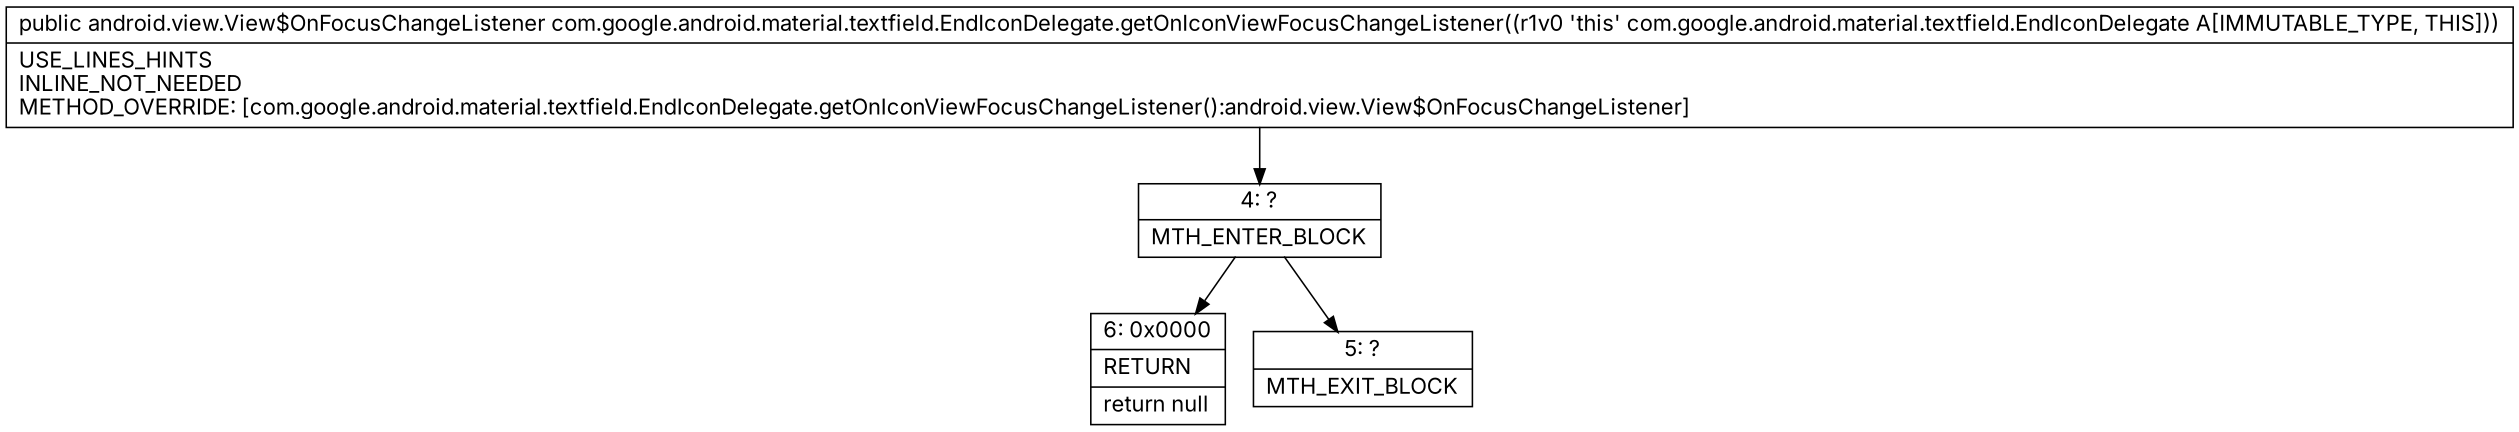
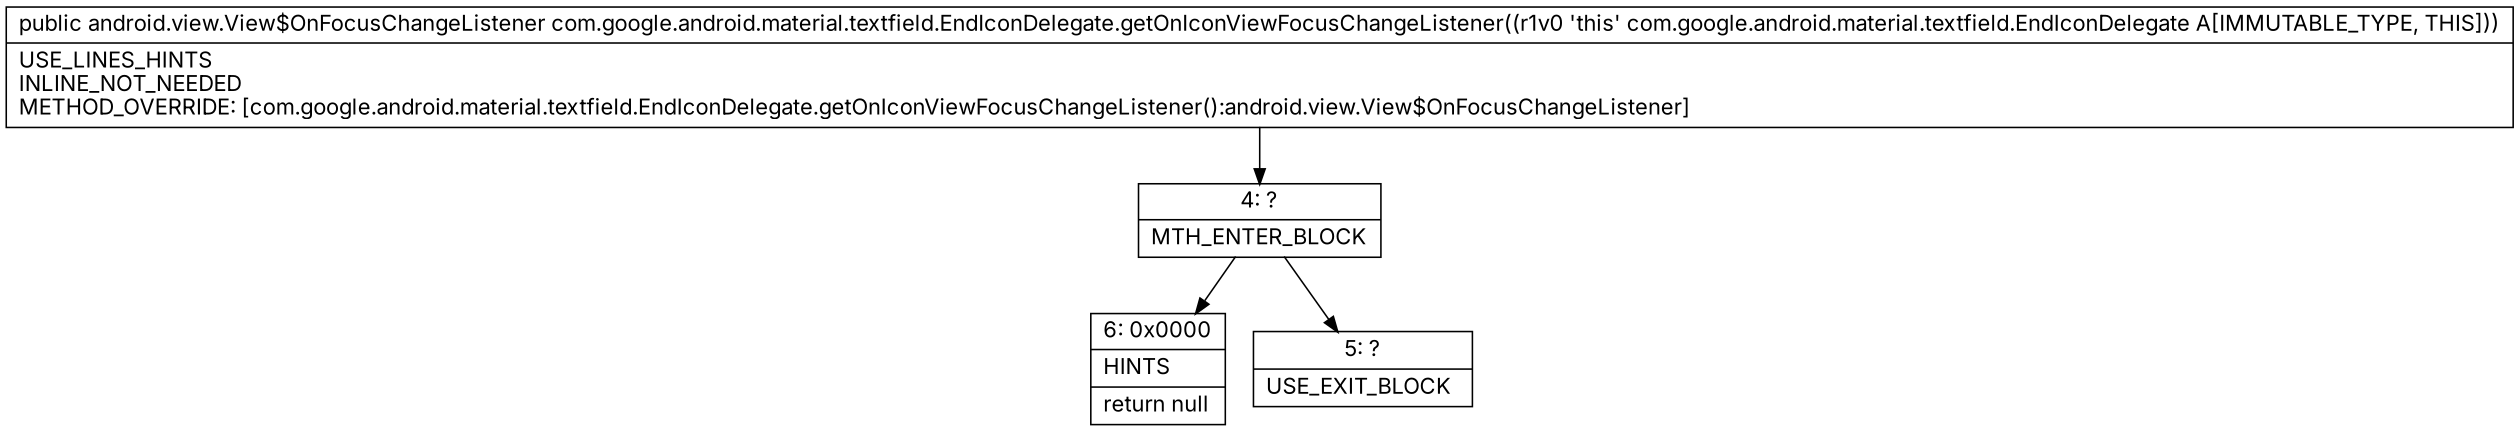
(1148, 368) -> (1137, 368)
(1363, 387) -> (1359, 387)
